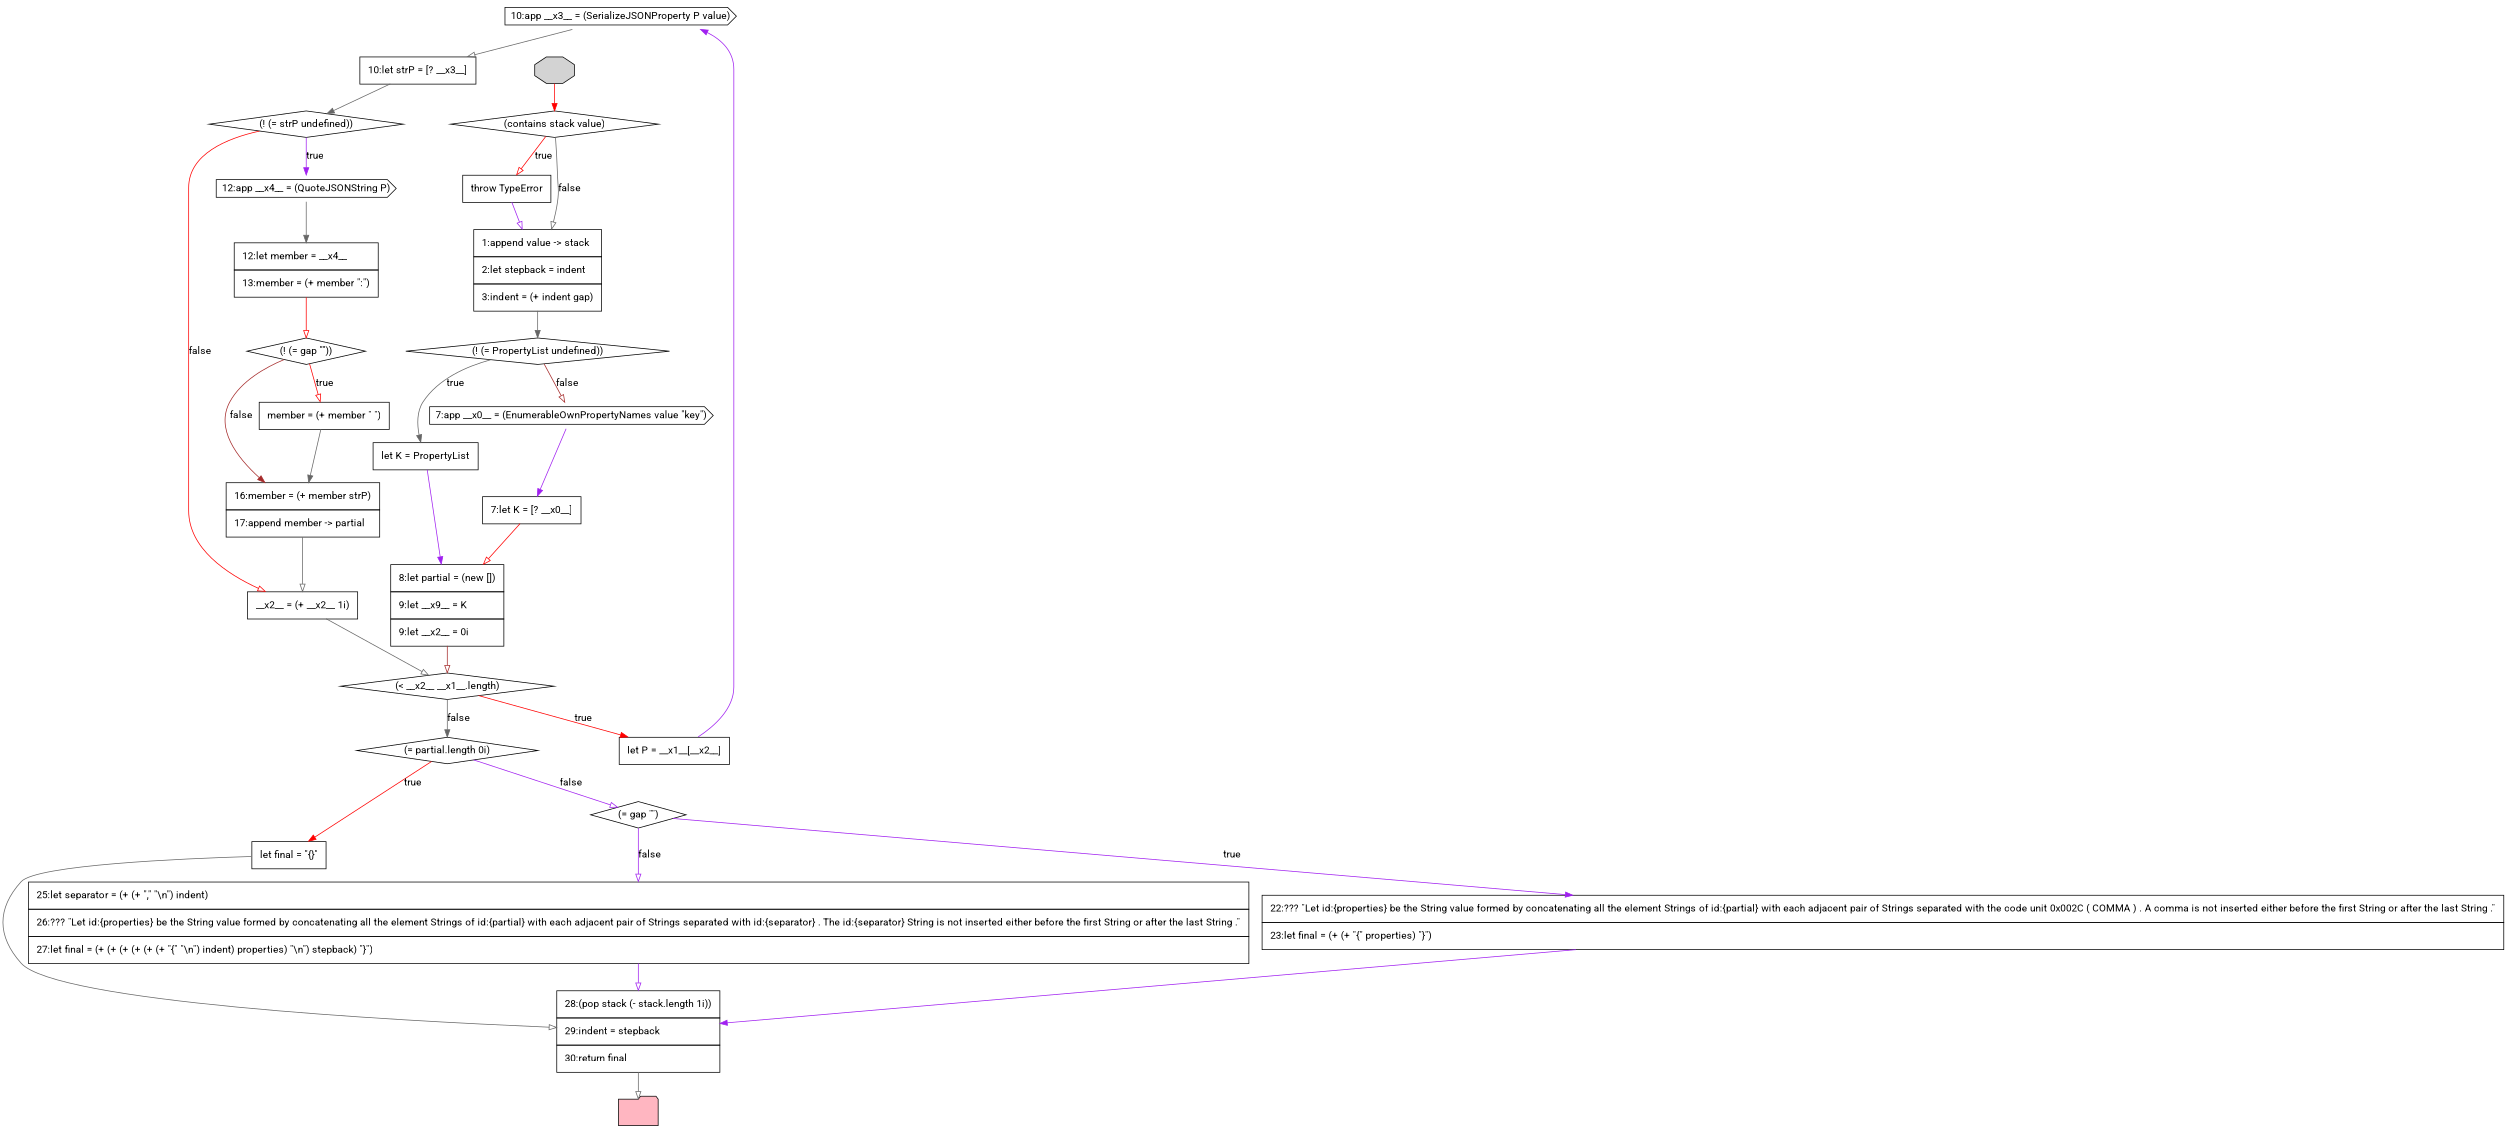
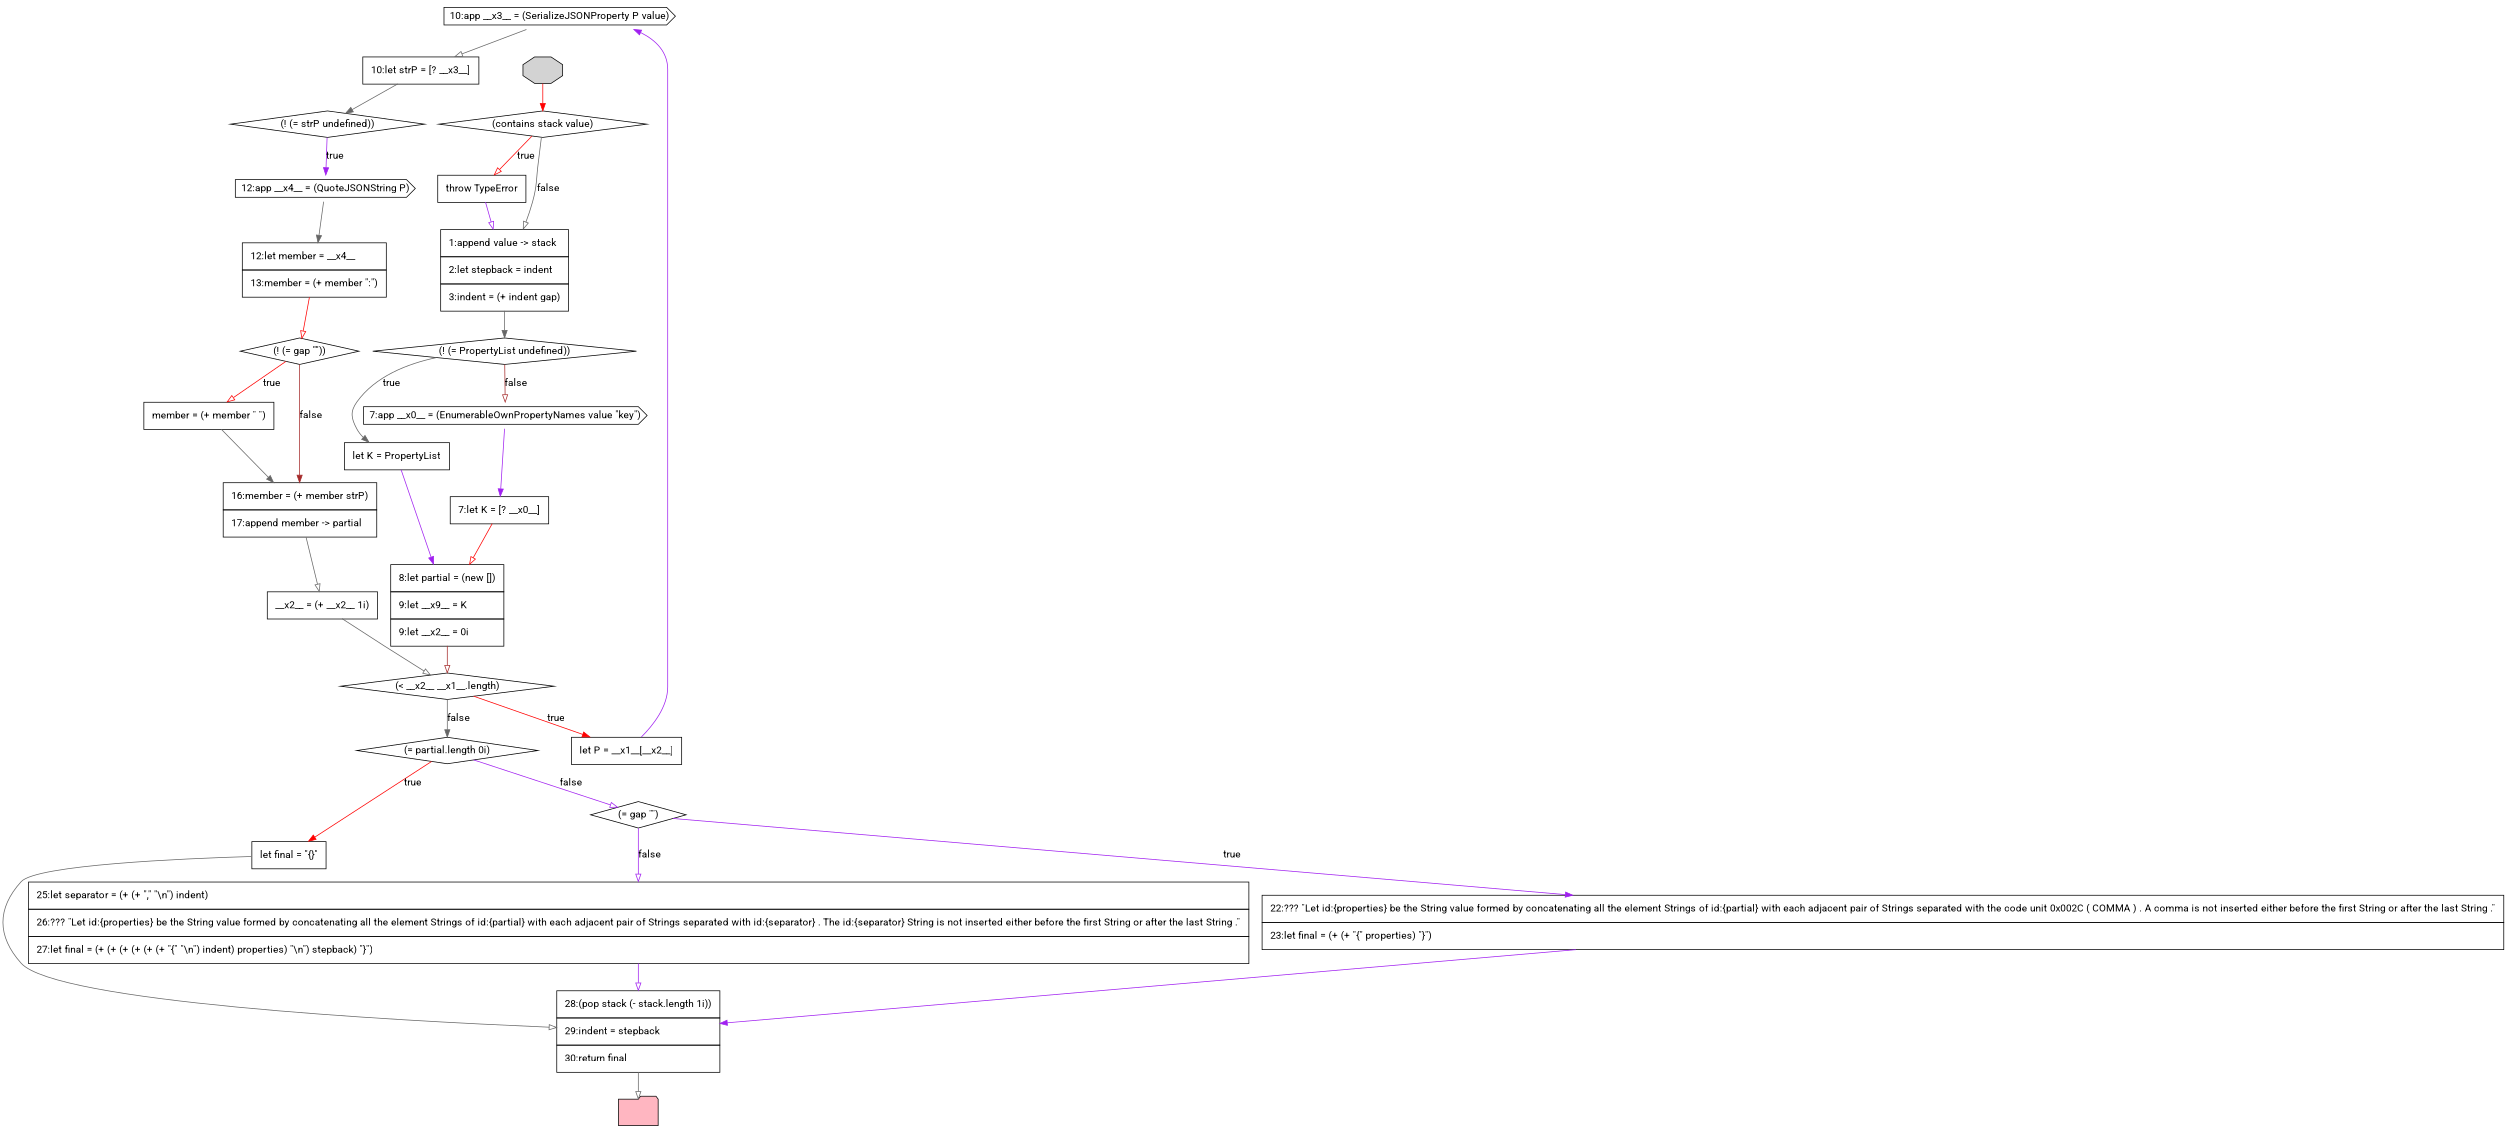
(189, 355) -> none
